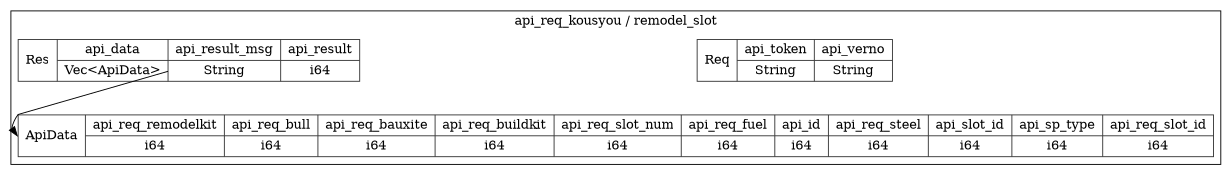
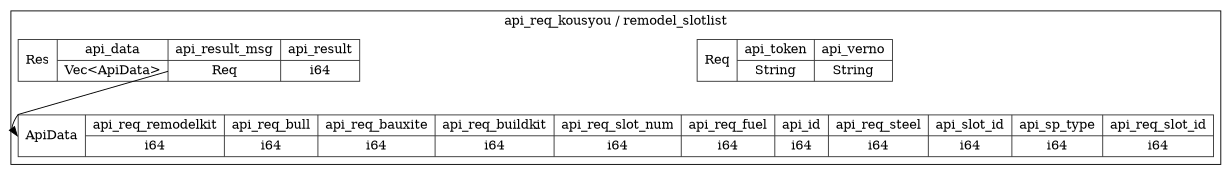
(616, 21) -> (616, 21)
(224, 70) -> (224, 70)
